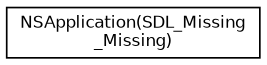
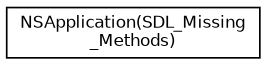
(133, 33) -> (133, 33)
